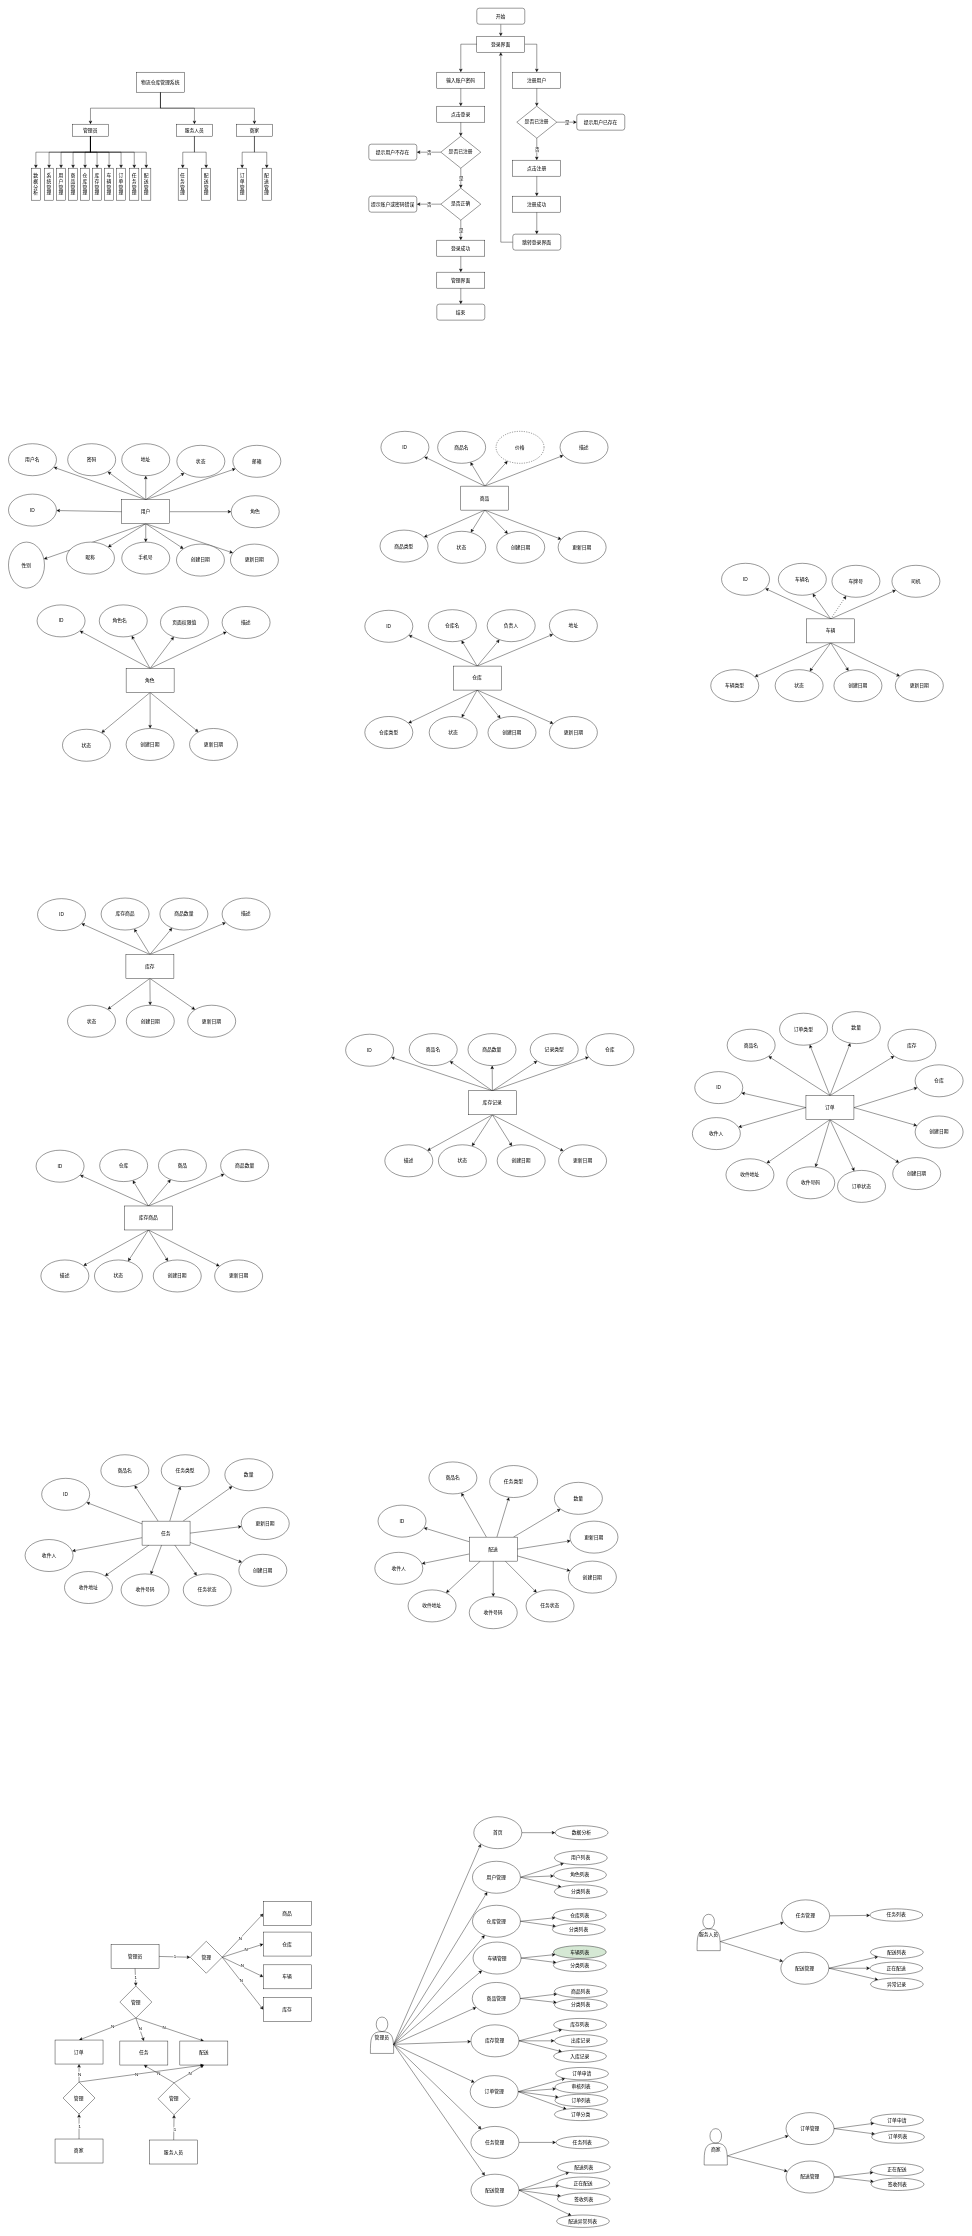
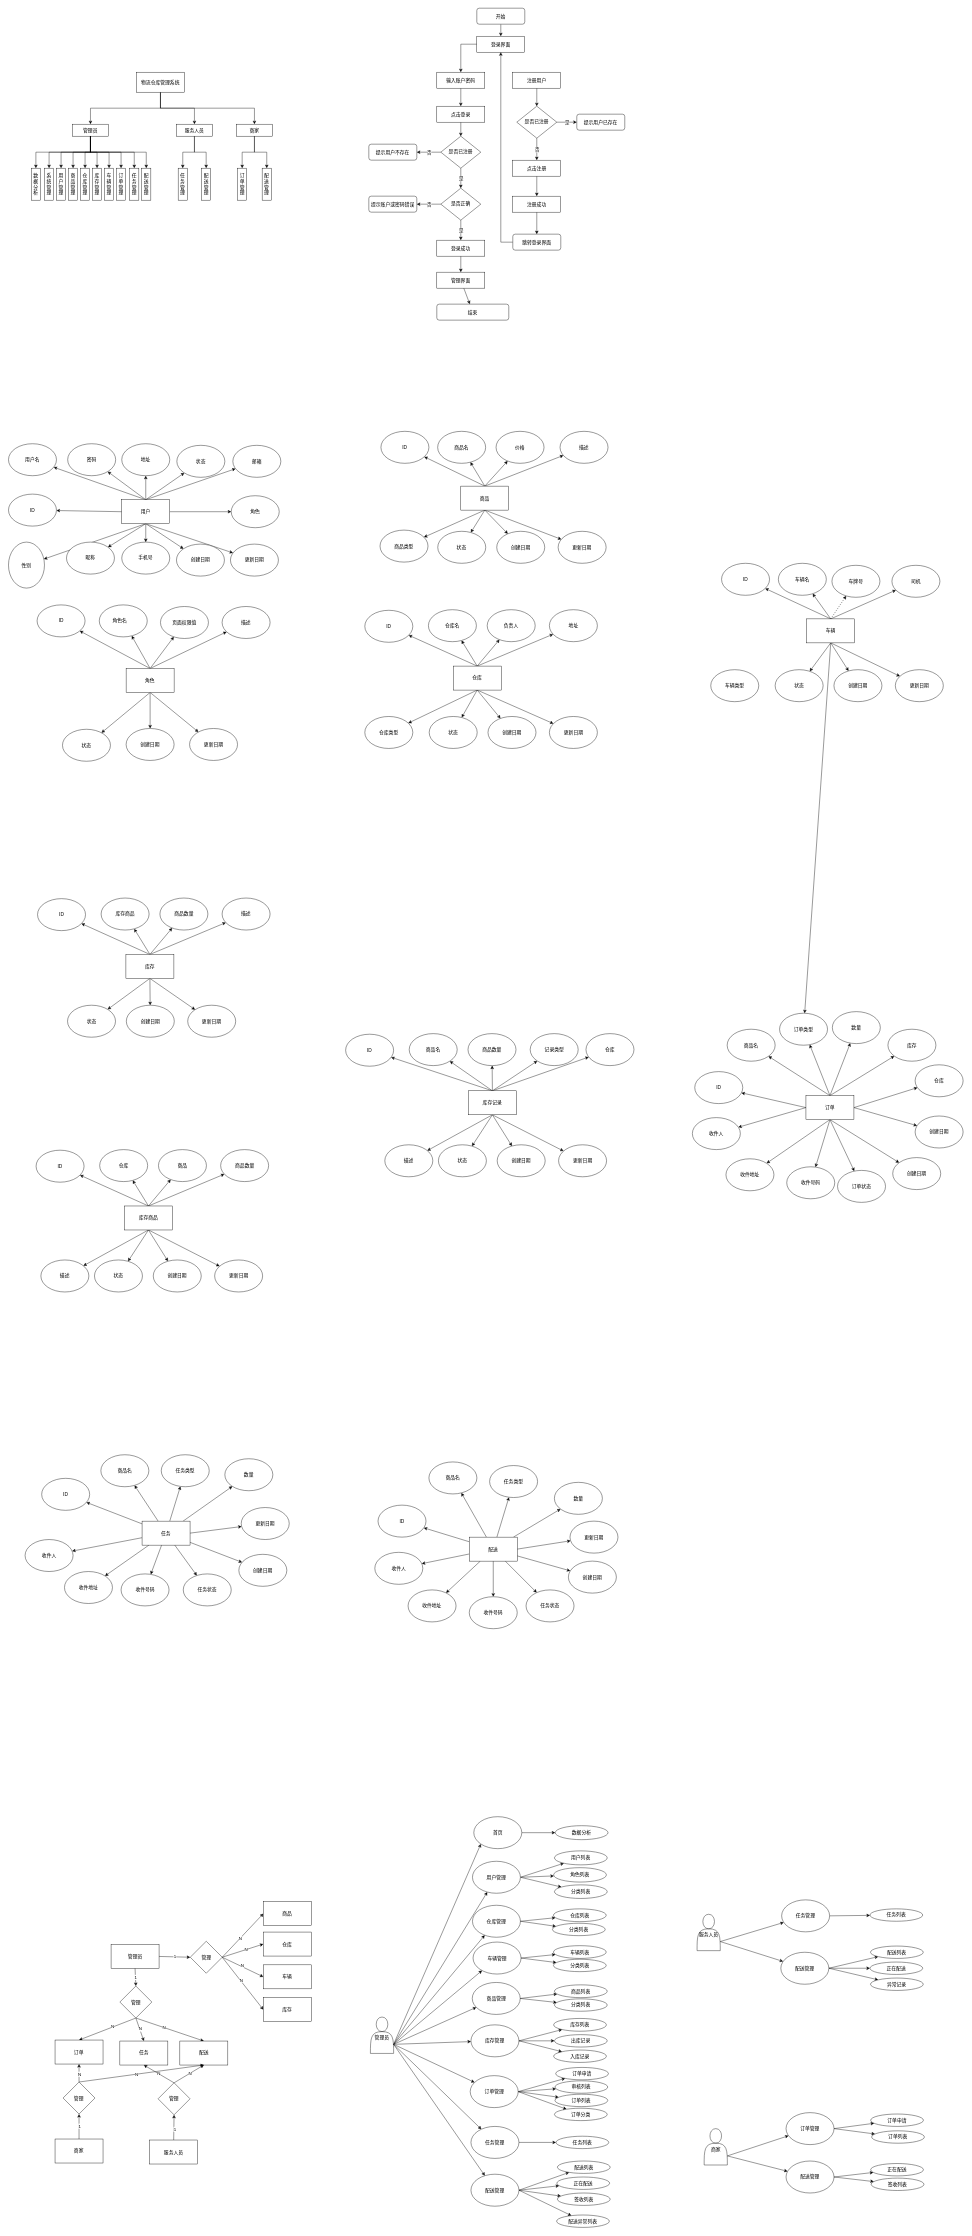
(537, 68) -> none
(461, 312) -> (473, 312)
(520, 447) -> (520, 447)
(758, 675) -> (805, 1009)
(580, 1952) -> (580, 1952)
